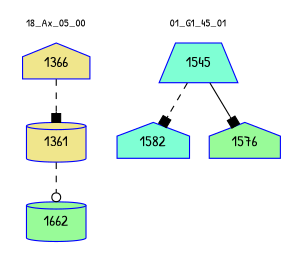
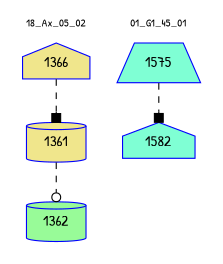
(56, 24) -> (56, 24)
(198, 63) -> (159, 63)
(245, 142) -> none
(56, 222) -> (56, 222)
